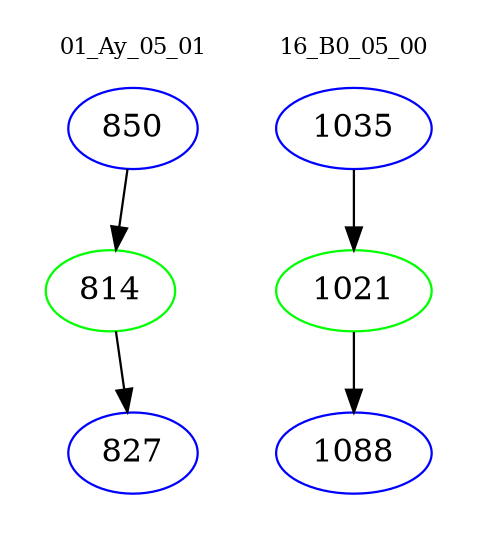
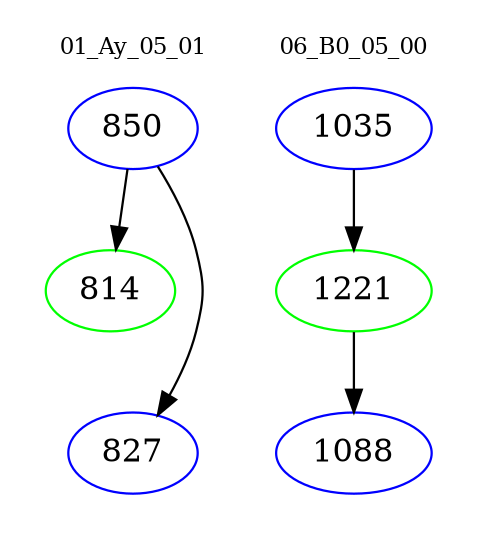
(354, 48) -> (354, 48)
(354, 291) -> (354, 291)
(120, 360) -> (202, 279)
